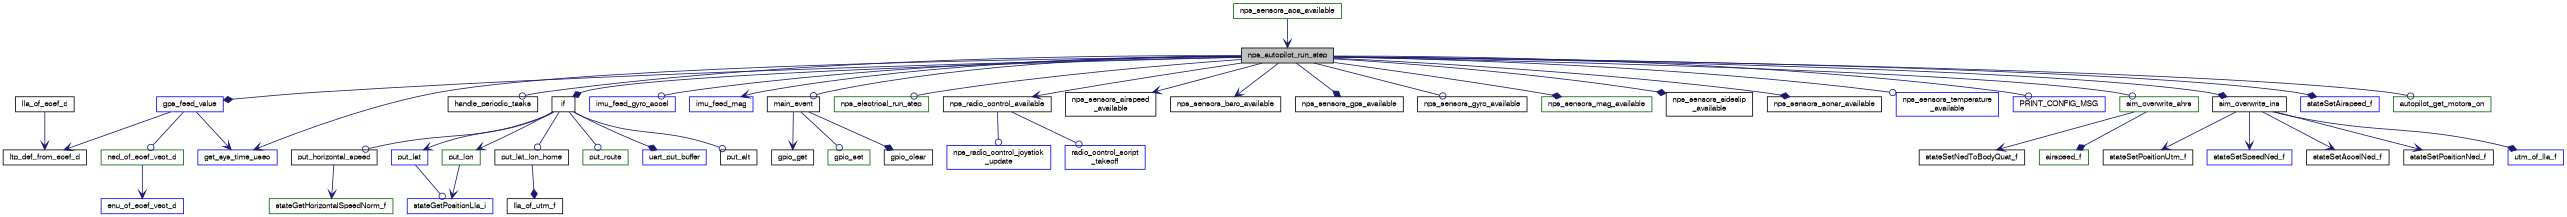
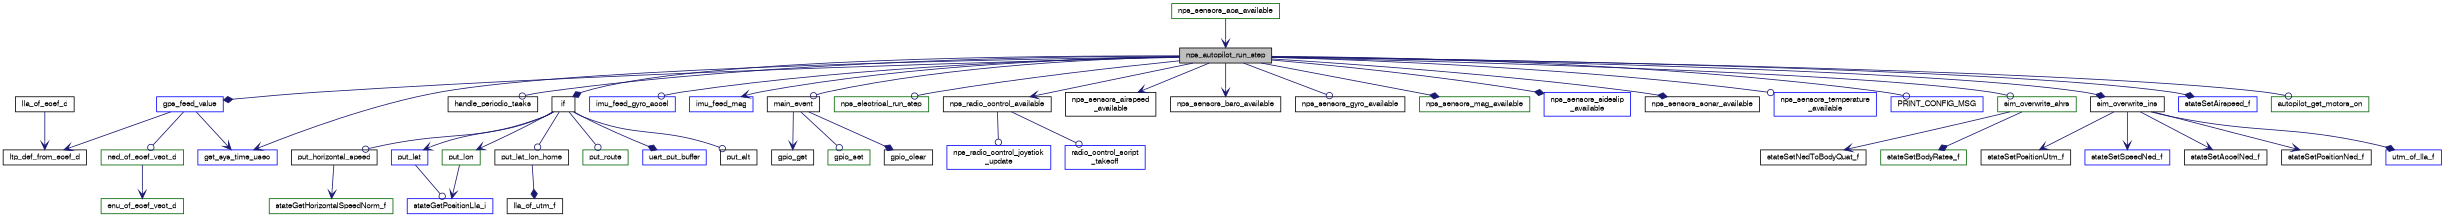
(1349, 104) -> none
(1709, 104) -> (1587, 104)
(2064, 157) -> (1924, 157)
(142, 206) -> (142, 206)
